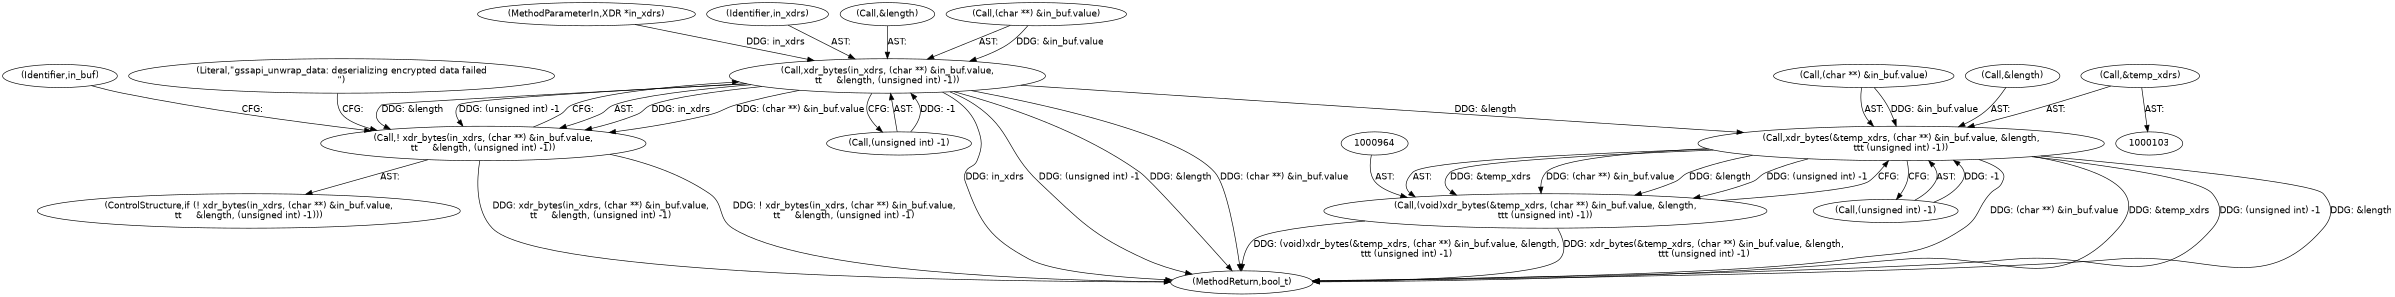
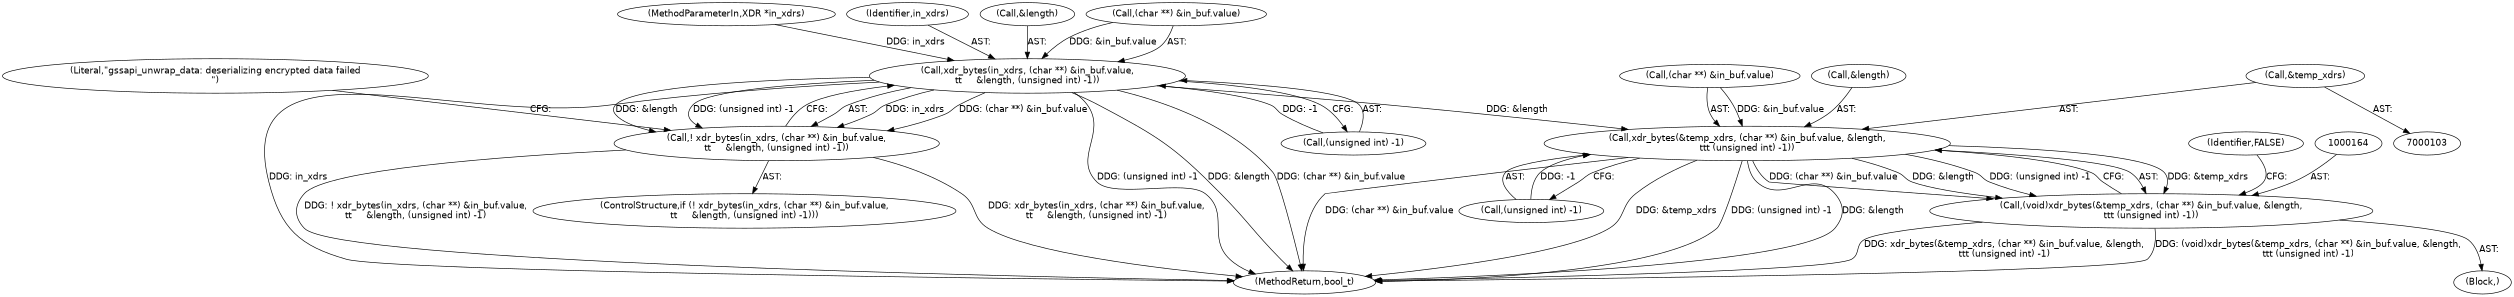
(60, 76) -> none
(1375, 143) -> (2348, 143)
(2149, 143) -> (2427, 143)
none -> (2246, 143)
none -> (2483, 282)
